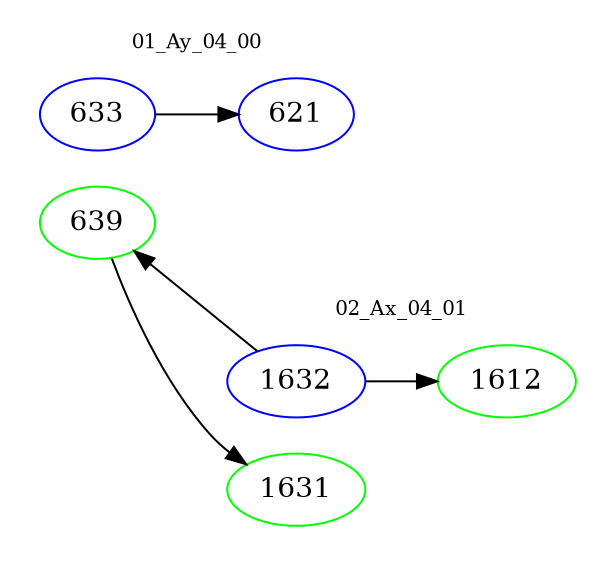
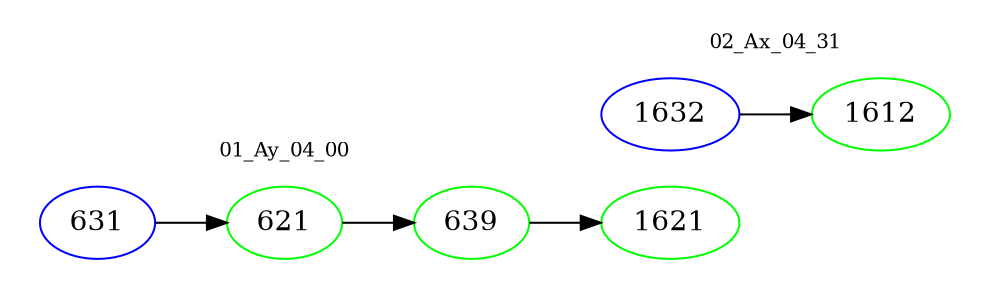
(98, 114) -> (98, 223)
(296, 114) -> (285, 223)
(198, 303) -> (368, 223)
(402, 310) -> (776, 43)
(296, 490) -> (670, 223)
